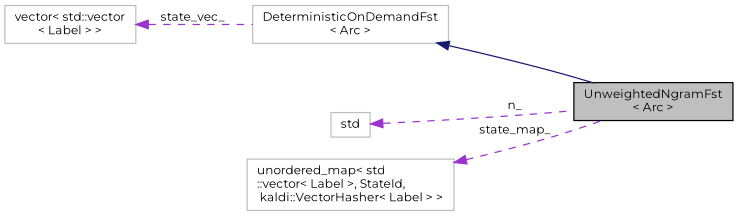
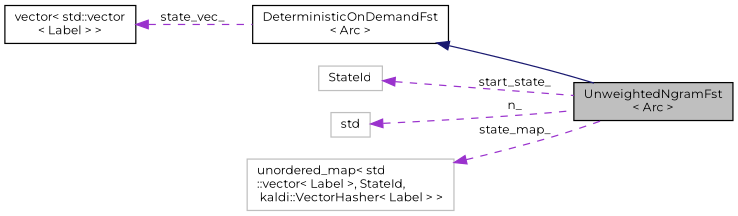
(70, 24) -> (70, 24)
(351, 24) -> (351, 24)
none -> (351, 78)
